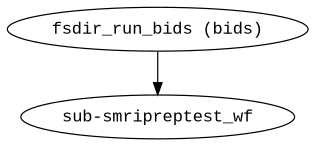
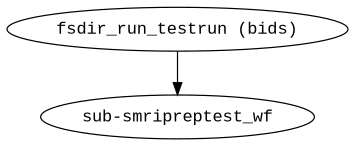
(158, 29) -> (178, 29)
